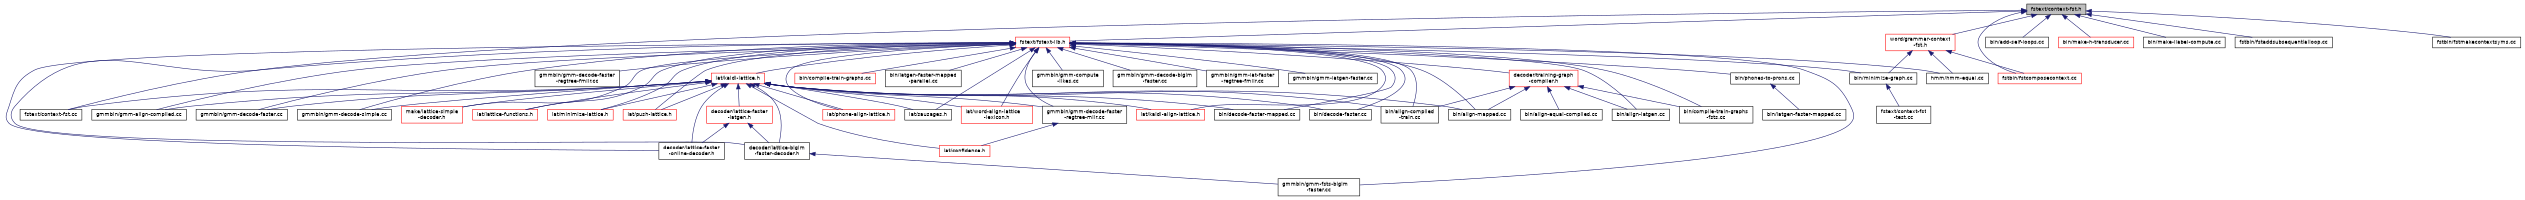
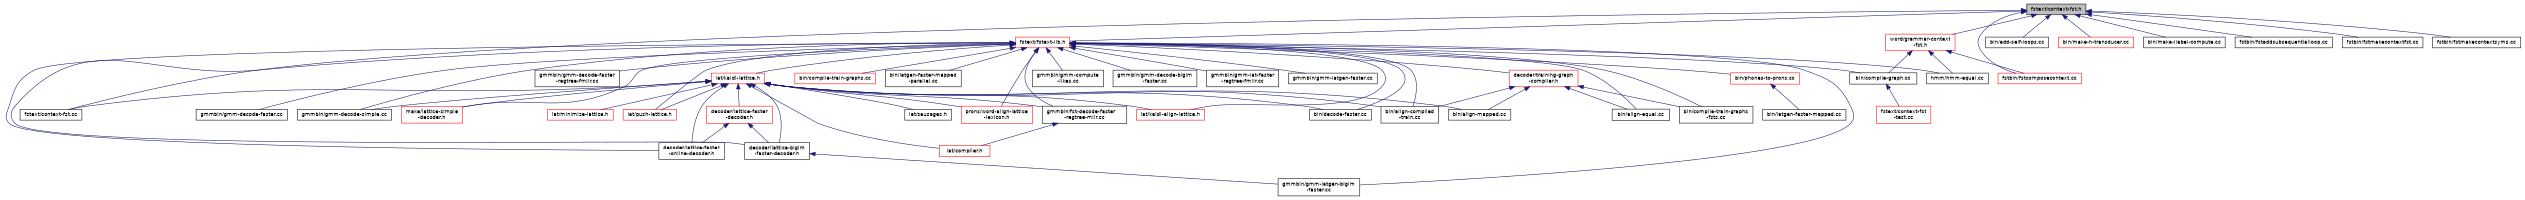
none -> (2383, 42)
(1283, 50) -> none
(799, 51) -> none
(1765, 78) -> (1765, 78)
(1883, 78) -> (1883, 78)
(983, 80) -> none
(388, 98) -> none
(139, 115) -> none
(505, 115) -> none
(739, 115) -> (739, 115)
(859, 115) -> none
(997, 115) -> (997, 115)
(1085, 115) -> (1085, 115)
(1257, 115) -> none
(1561, 115) -> none
(1641, 115) -> (1641, 115)
(1904, 115) -> (1904, 115)
(965, 151) -> (965, 151)
(1319, 187) -> (1319, 187)
